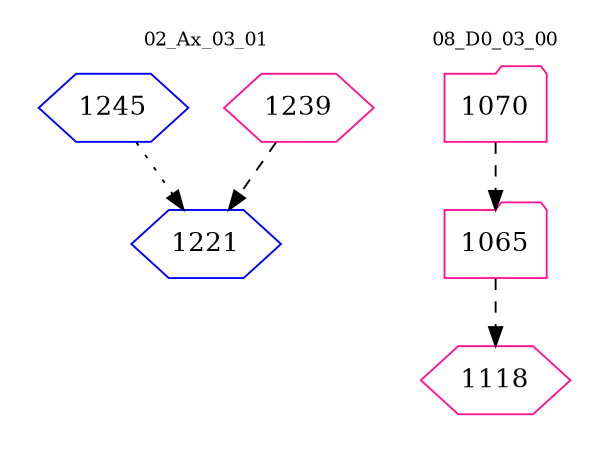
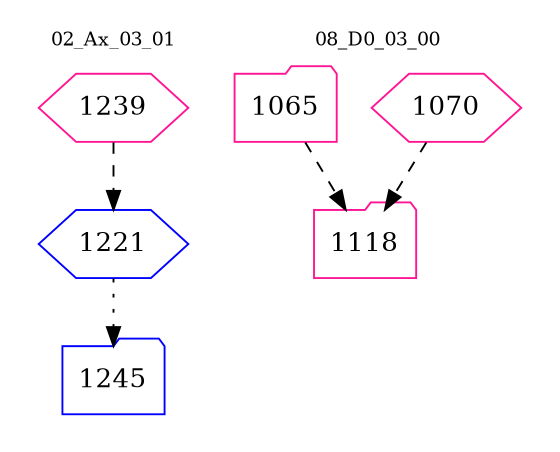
(114, 108) -> (114, 380)
(496, 108) -> (446, 108)
(496, 167) -> (411, 168)
(154, 168) -> (114, 303)
(496, 380) -> (365, 244)
